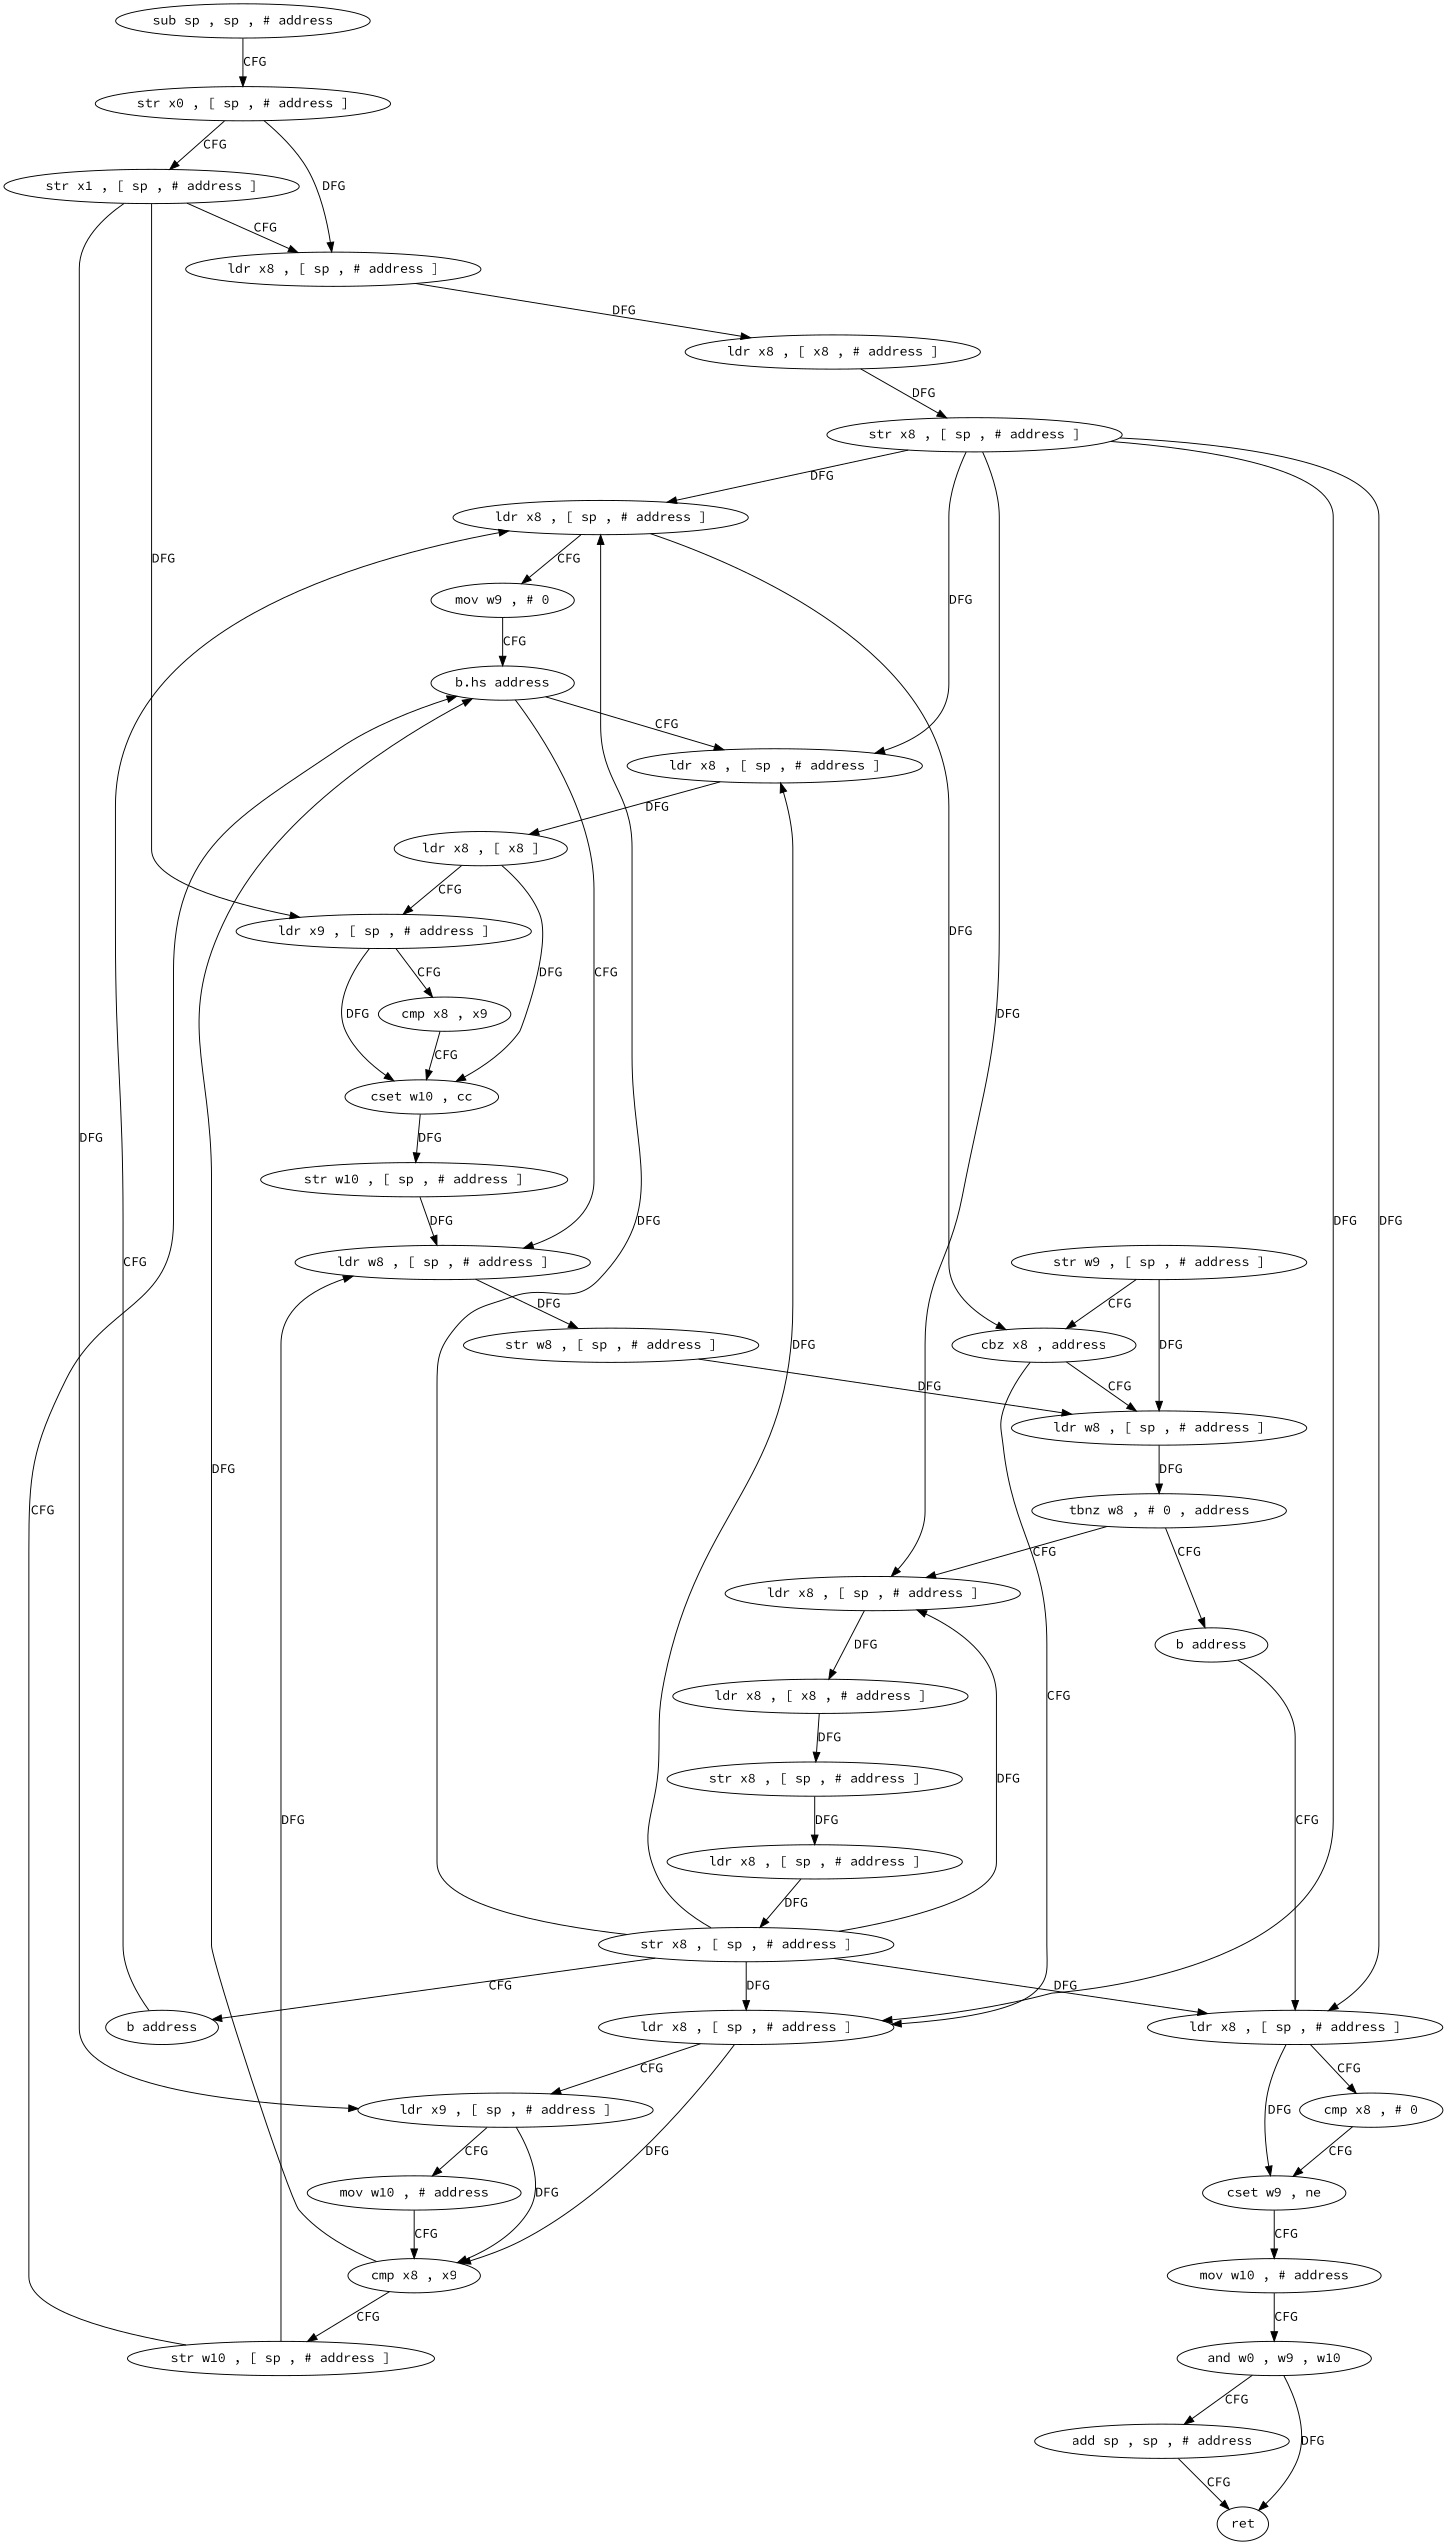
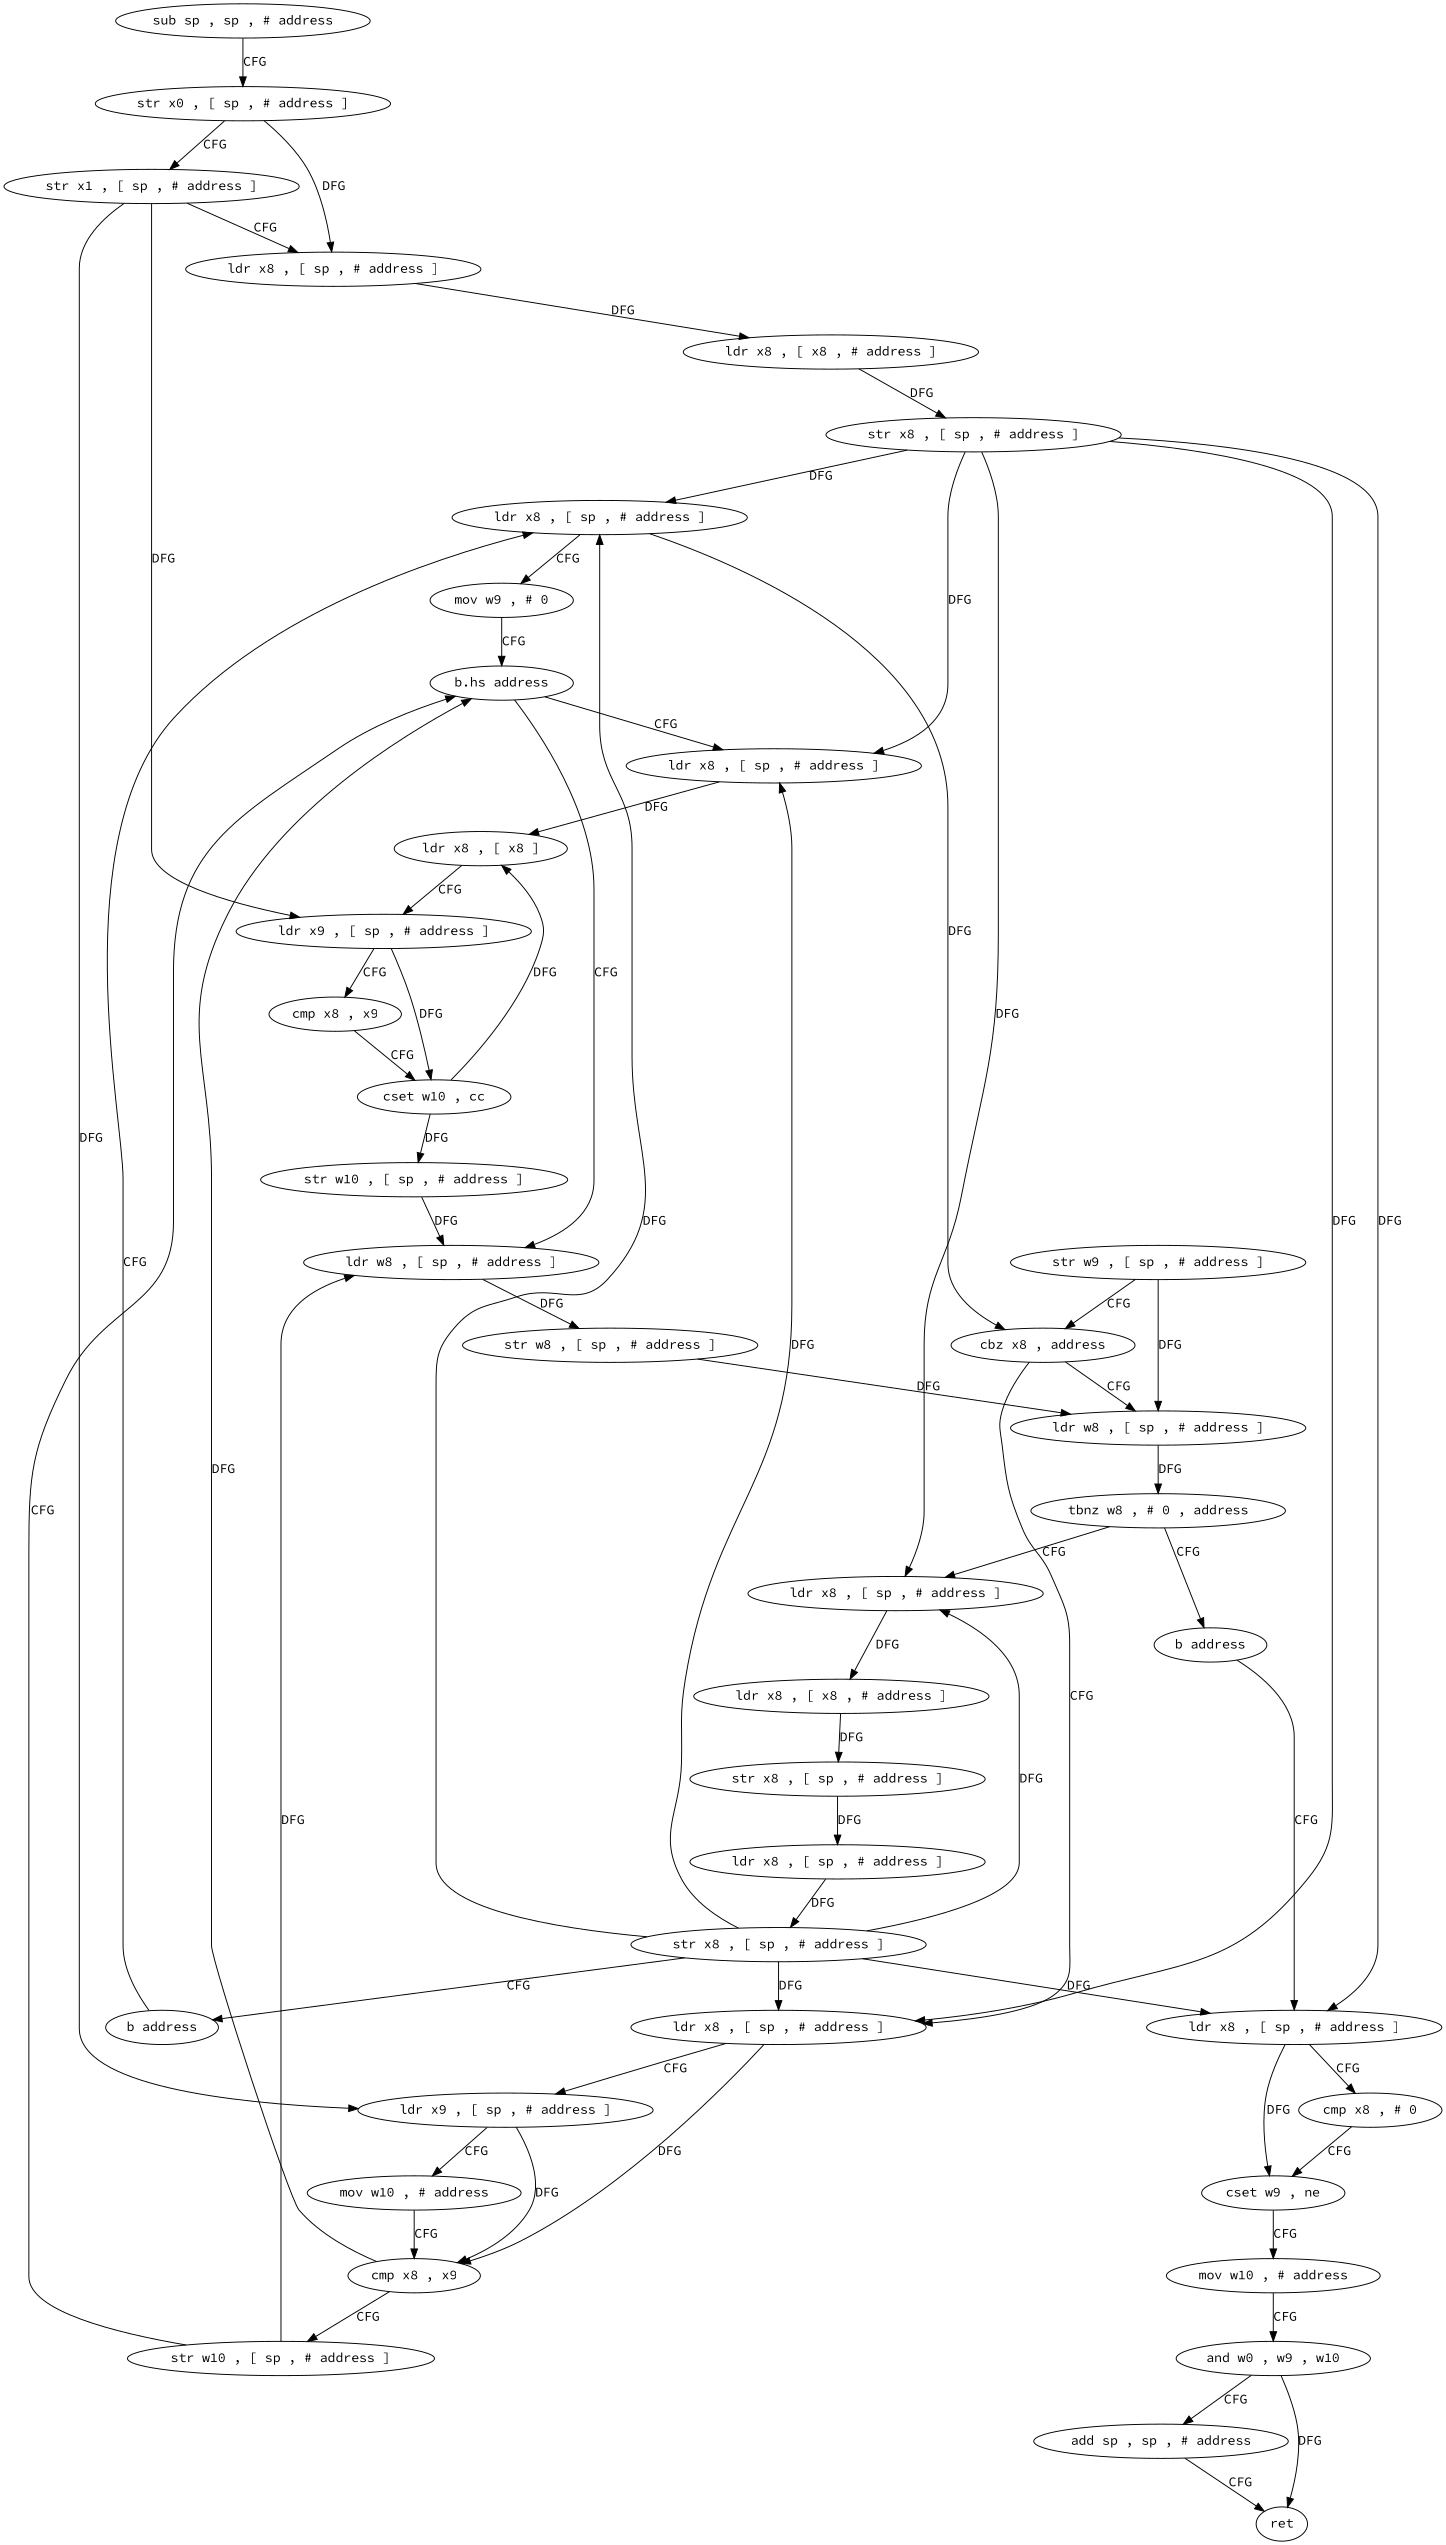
(536, 979) -> (526, 981)
